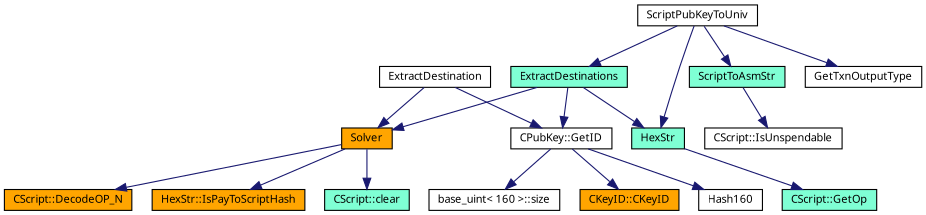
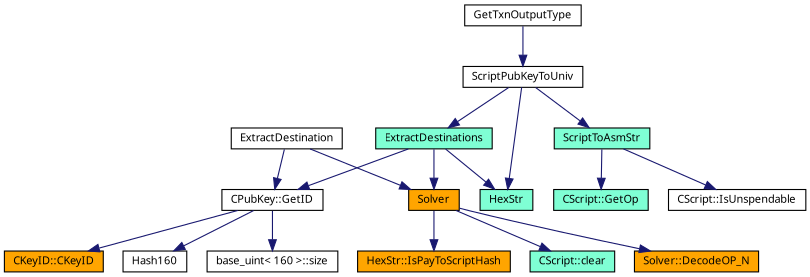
(775, 44) -> (523, 41)
(738, 167) -> (602, 164)
(68, 200) -> (697, 261)
